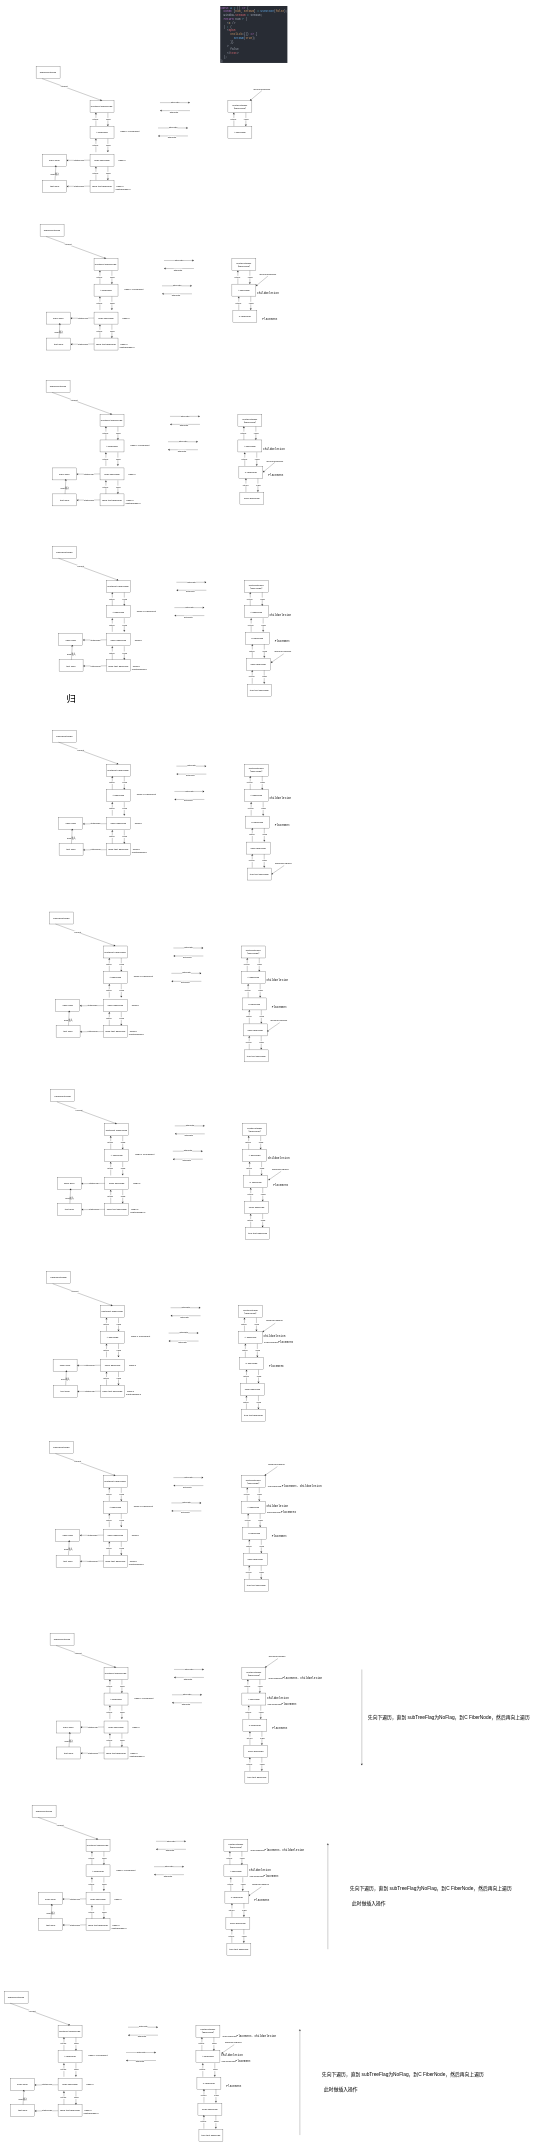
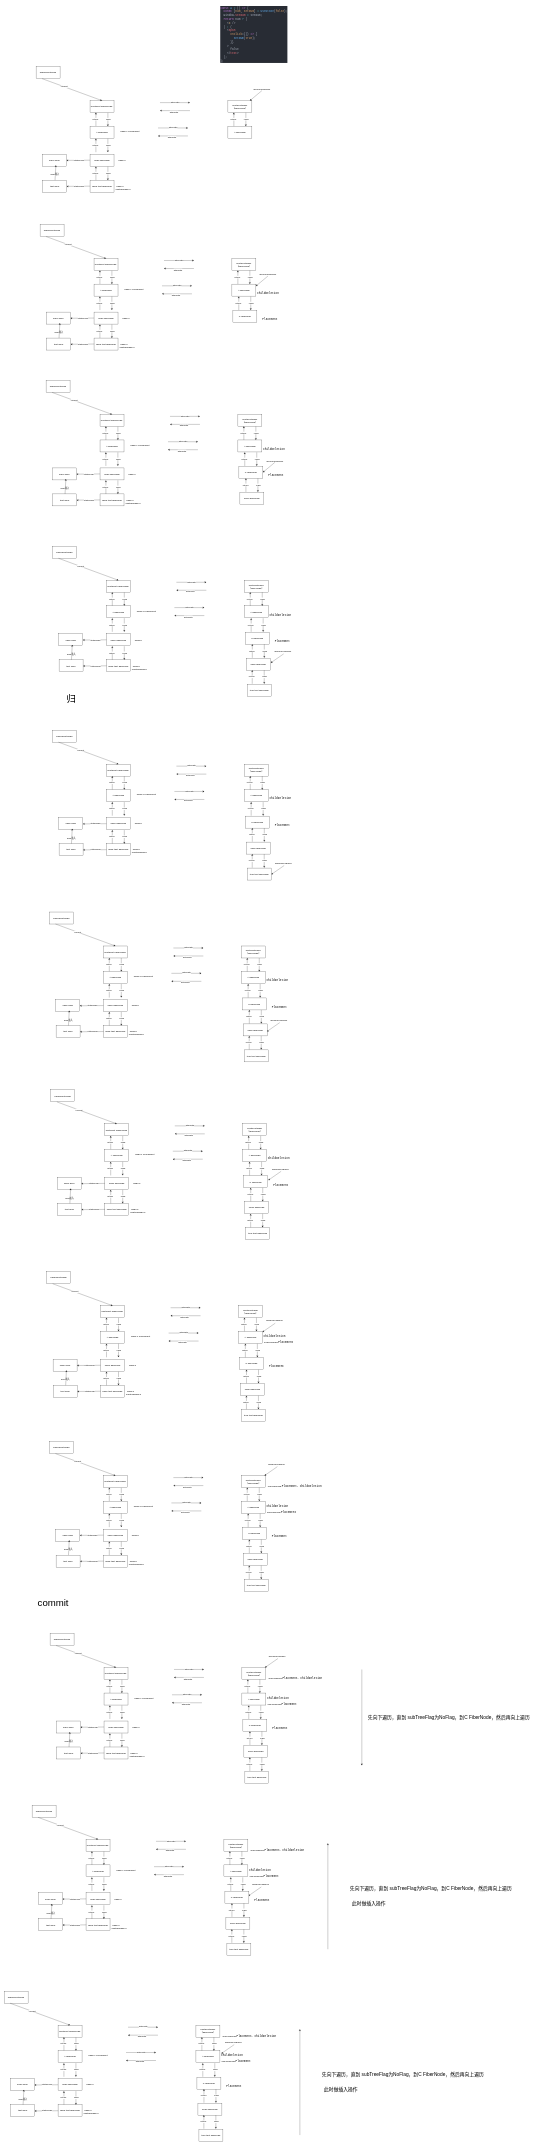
none -> (53, 1603)
